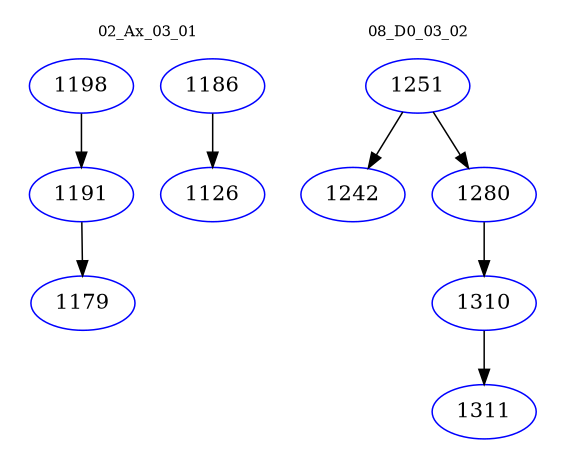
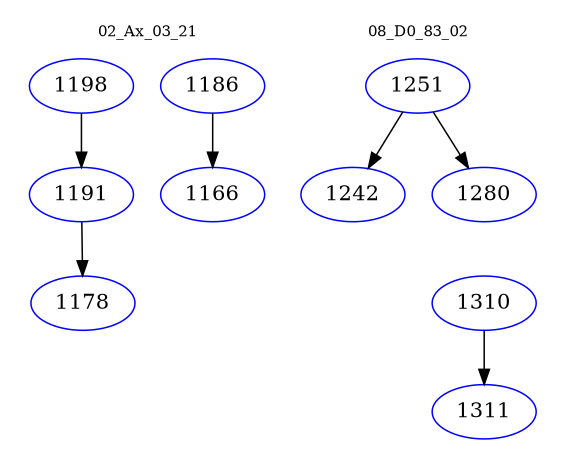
(148, 32) -> (148, 32)
(419, 32) -> (419, 32)
(213, 195) -> (213, 195)
(484, 241) -> none
(83, 303) -> (83, 303)
